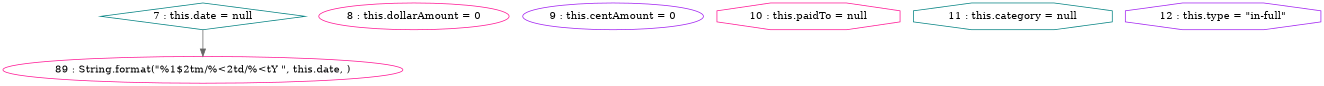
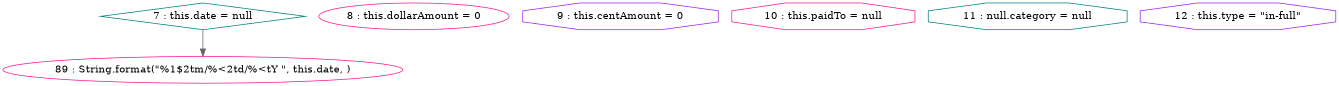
(613, 16) -> (621, 16)
(1013, 16) -> (1028, 16)
